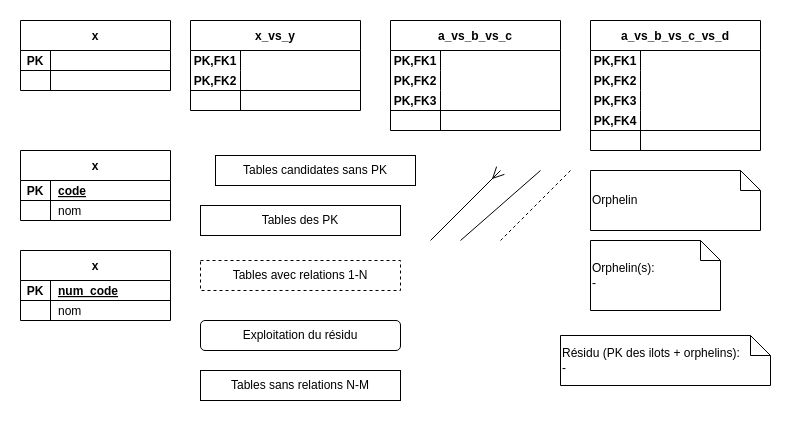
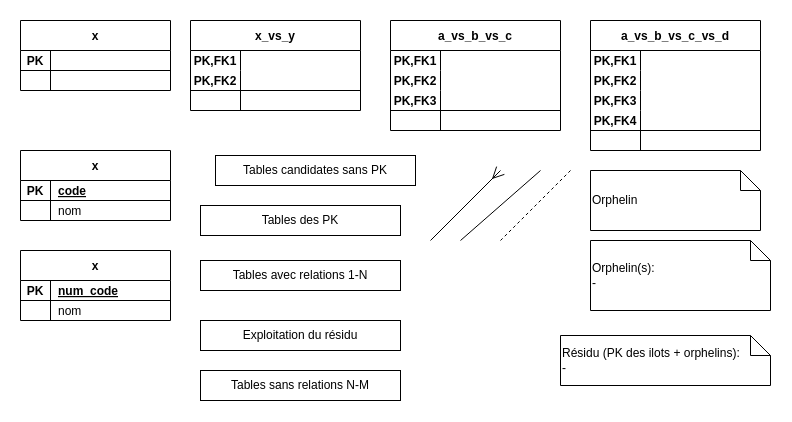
(301, 276) -> (301, 276)
(656, 276) -> (681, 276)
(301, 336) -> (301, 336)
